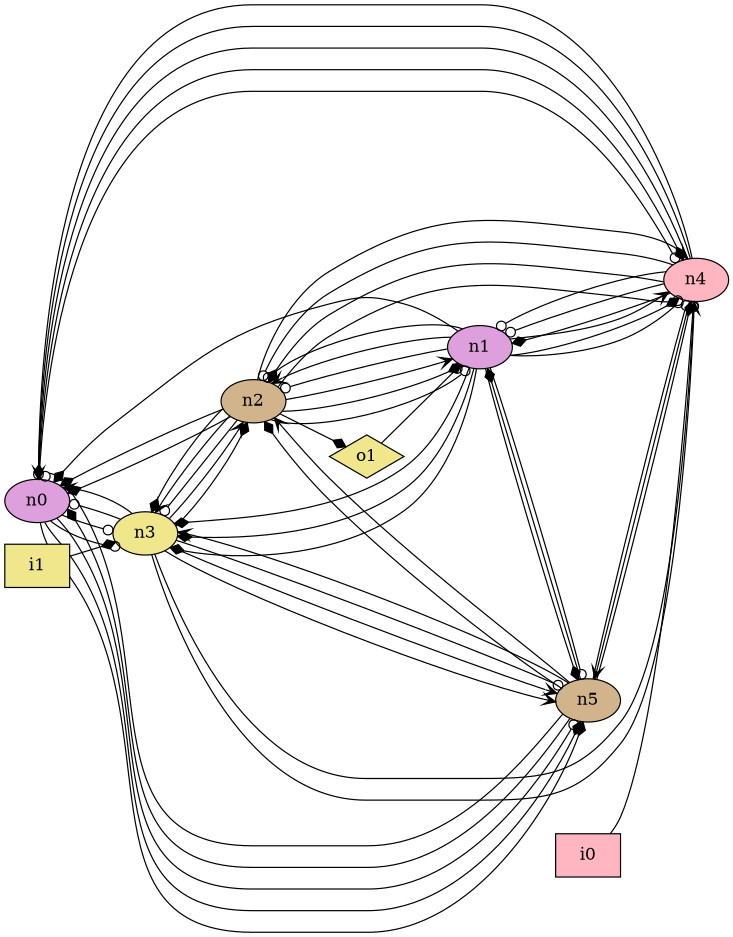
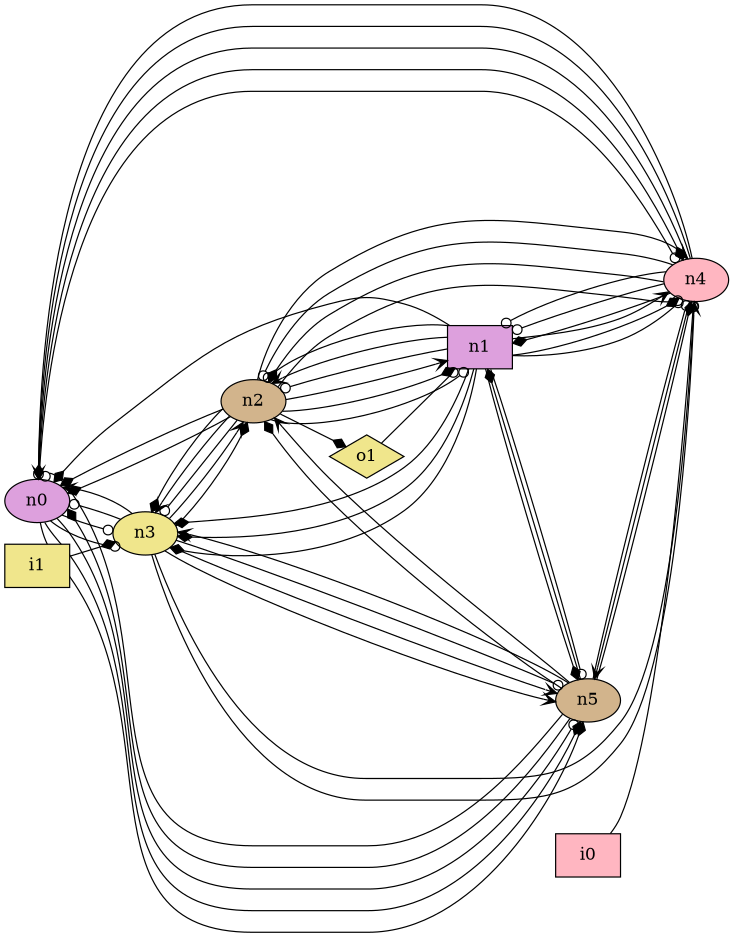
(480, 347) -> (480, 347)
